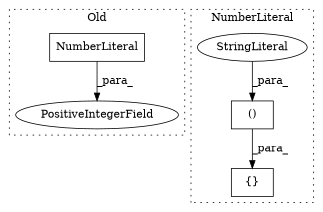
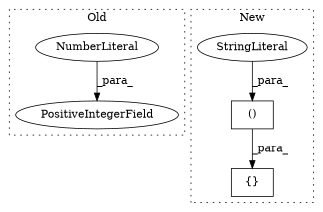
(252, 18) -> (252, 18)
(97, 47) -> (97, 47)
